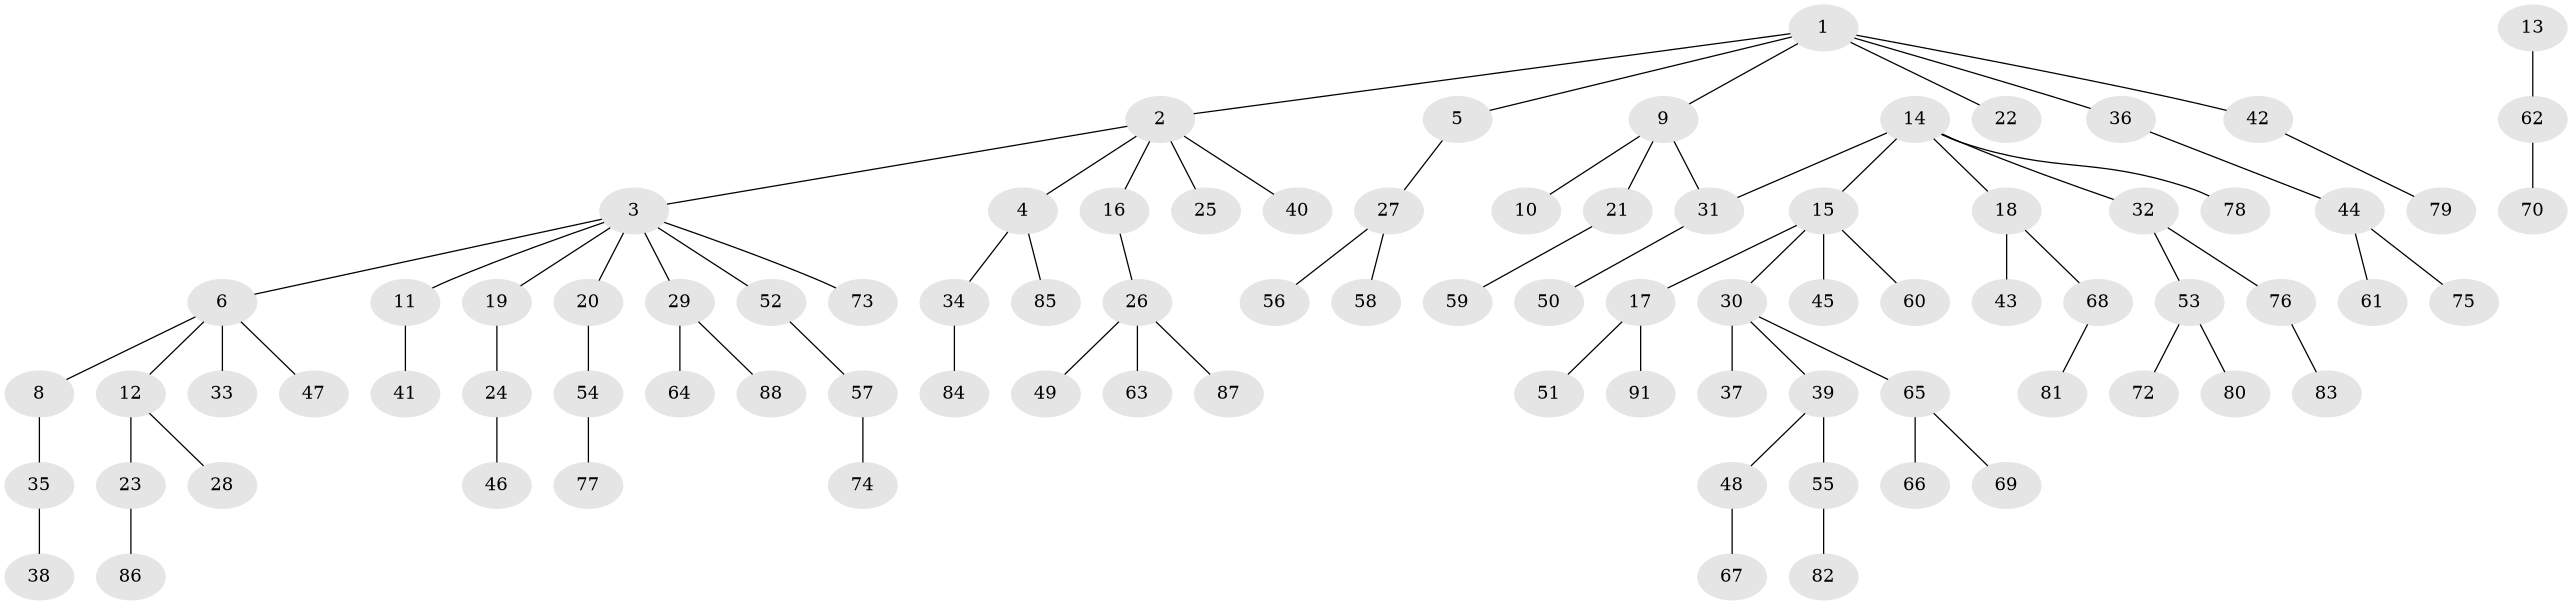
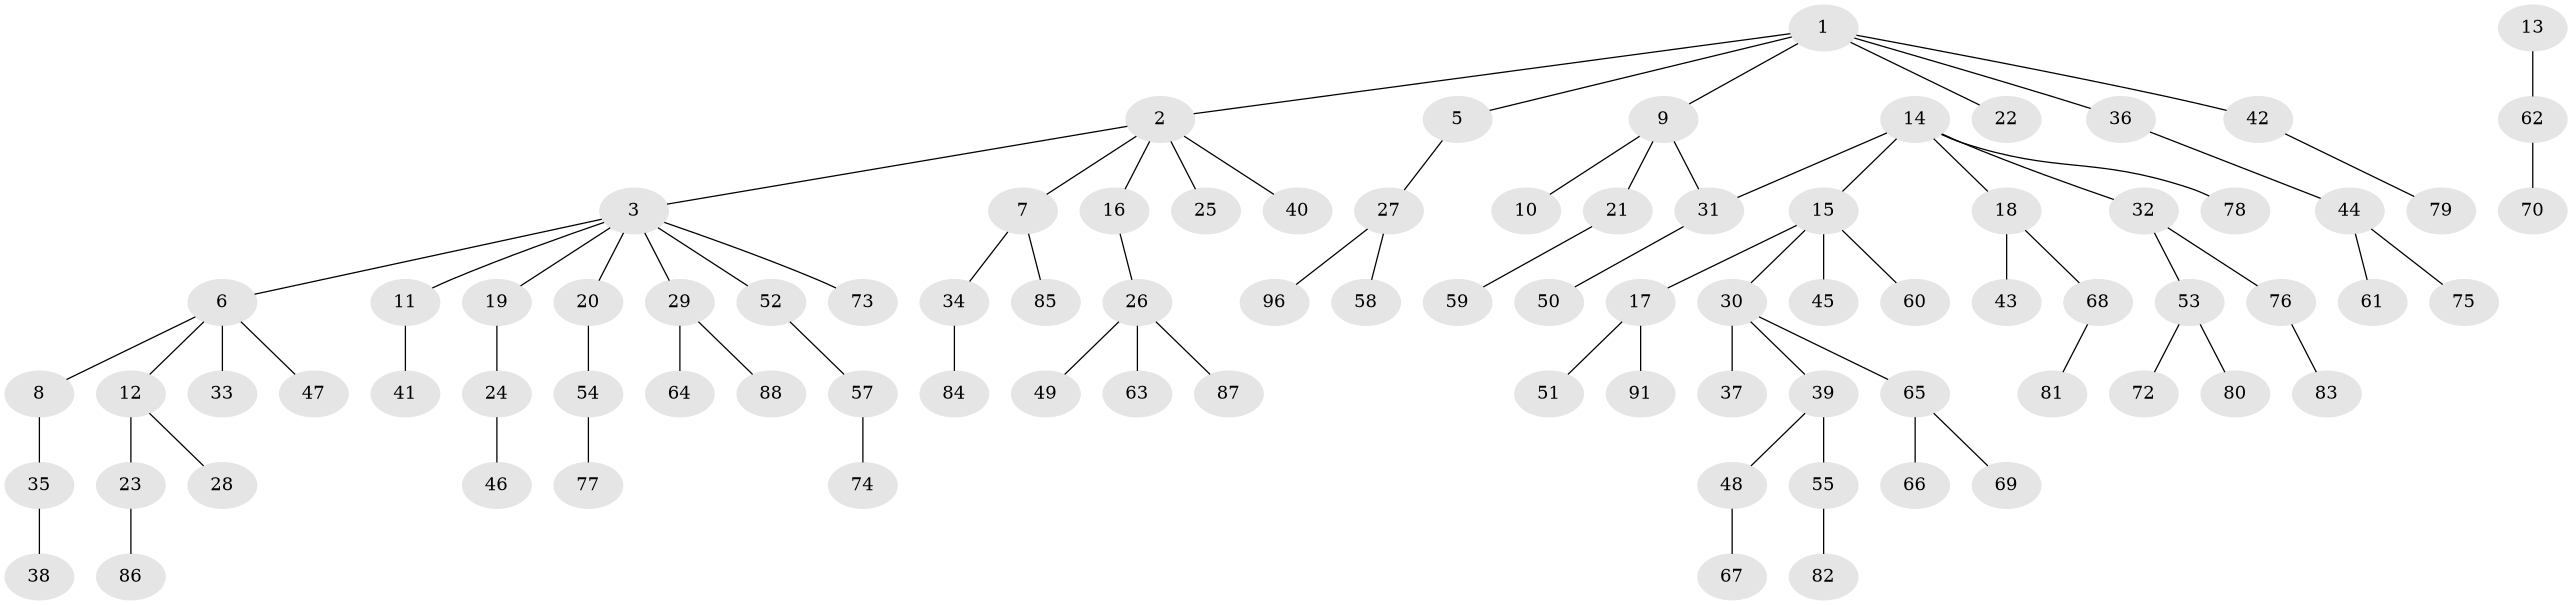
(1023, 211) -> (1023, 211)
(1275, 302) -> (1275, 302)
